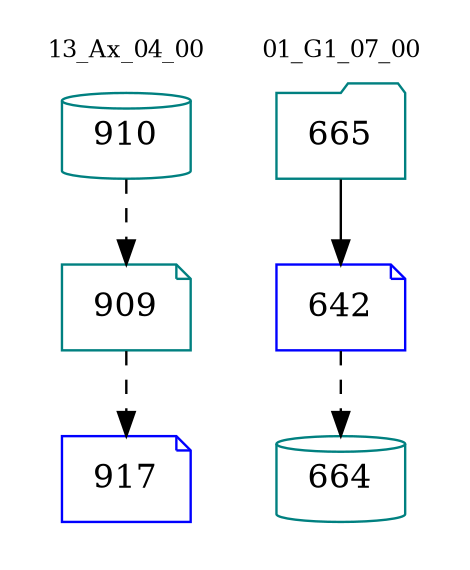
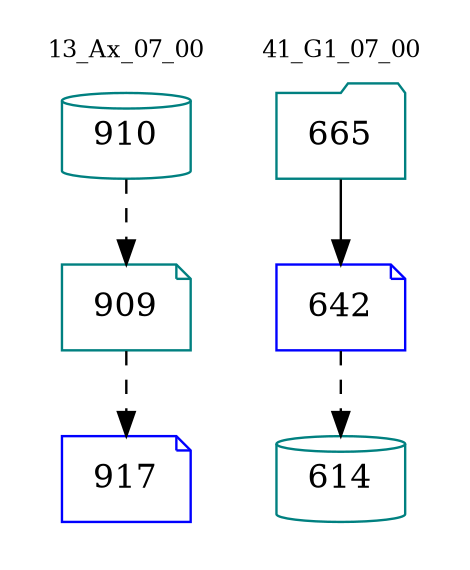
(126, 51) -> (126, 51)
(342, 51) -> (342, 51)
(341, 479) -> (341, 479)
